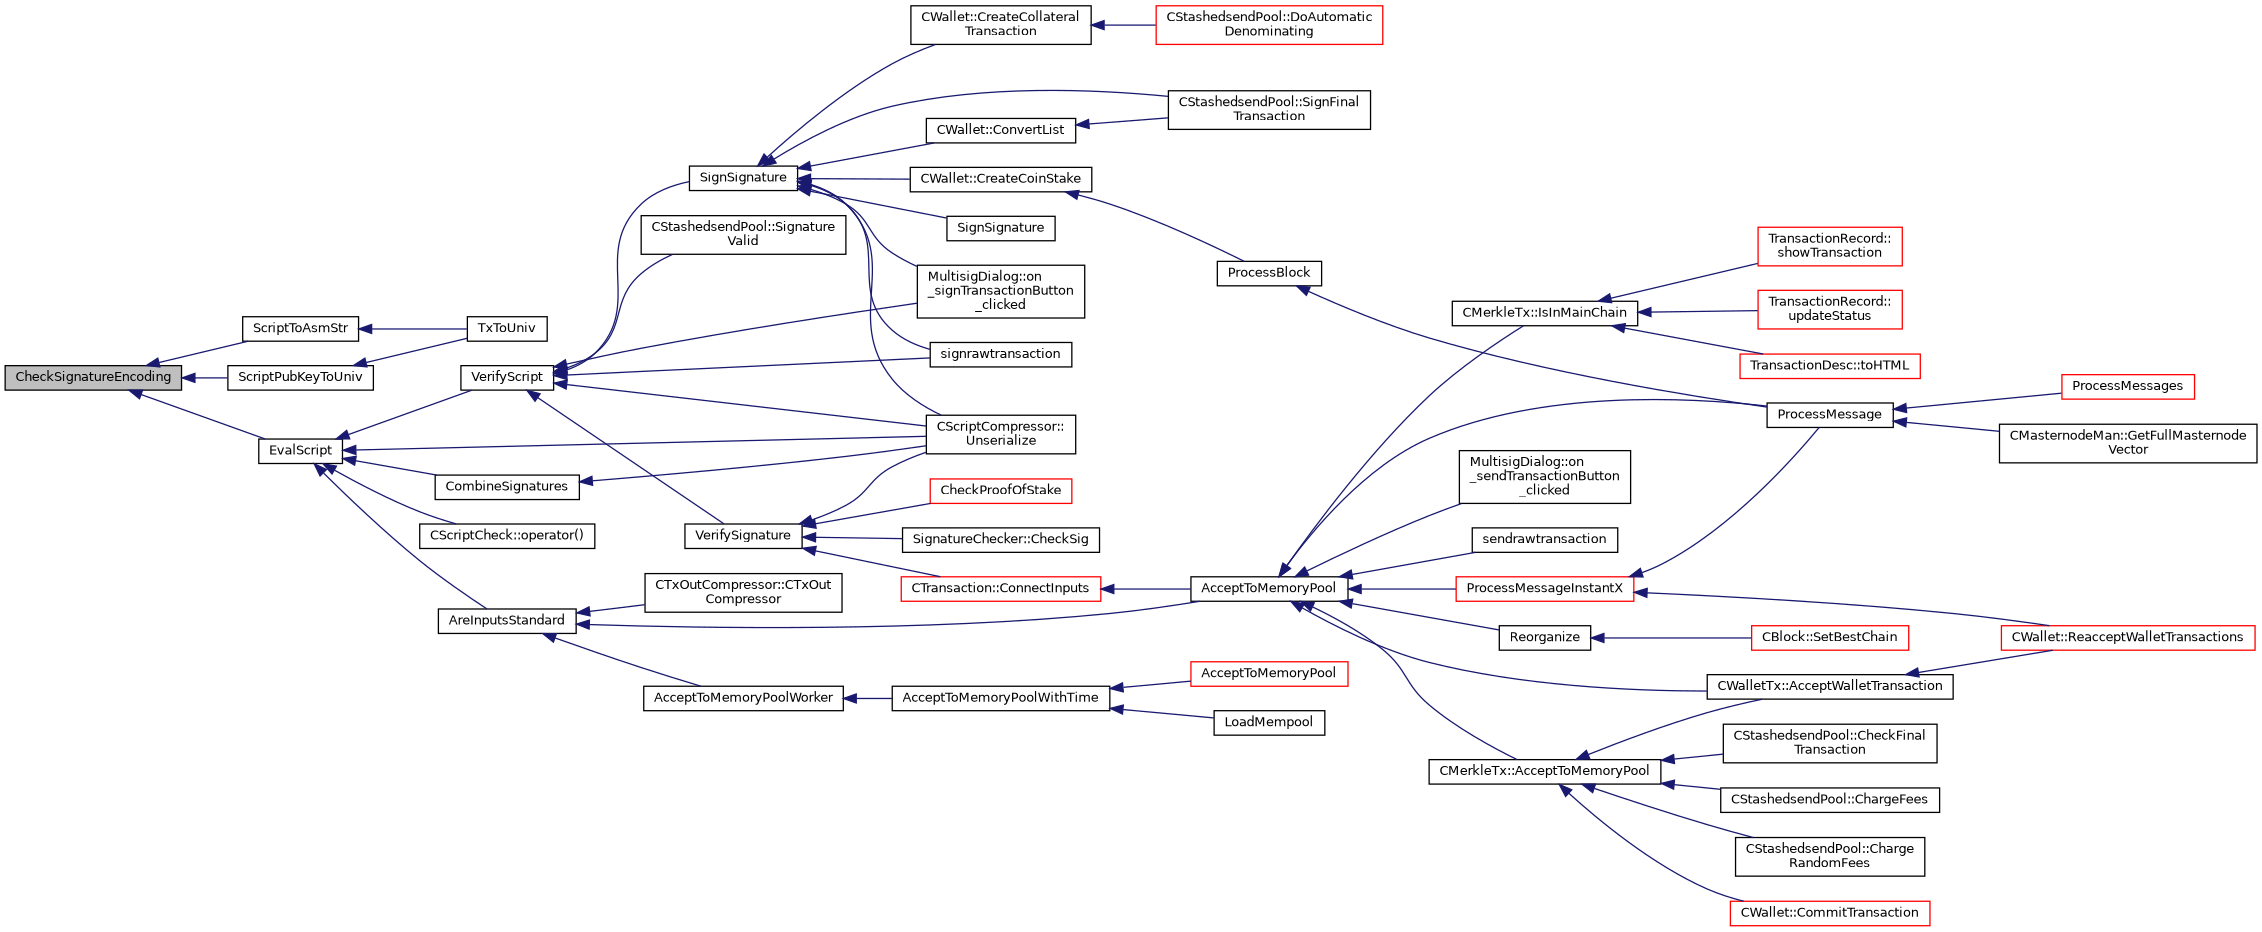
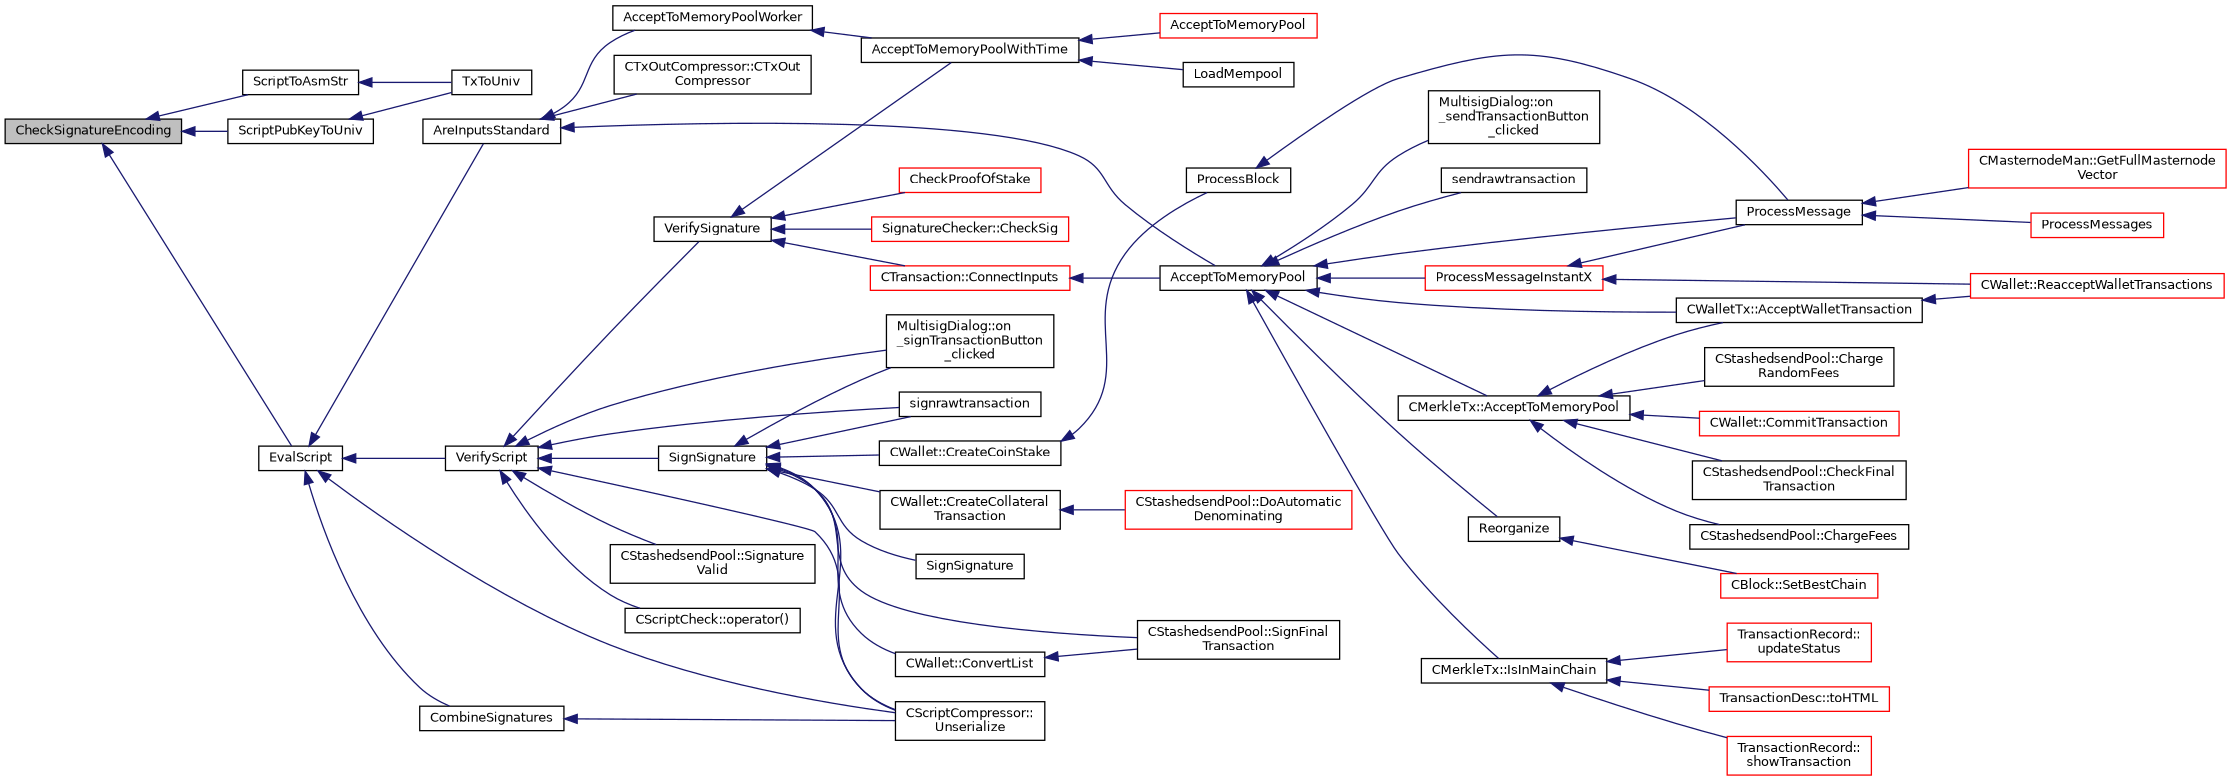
(2128, 444) -> (2097, 169)
(869, 486) -> (847, 136)
(394, 501) -> (564, 556)
(1001, 540) -> (970, 229)
